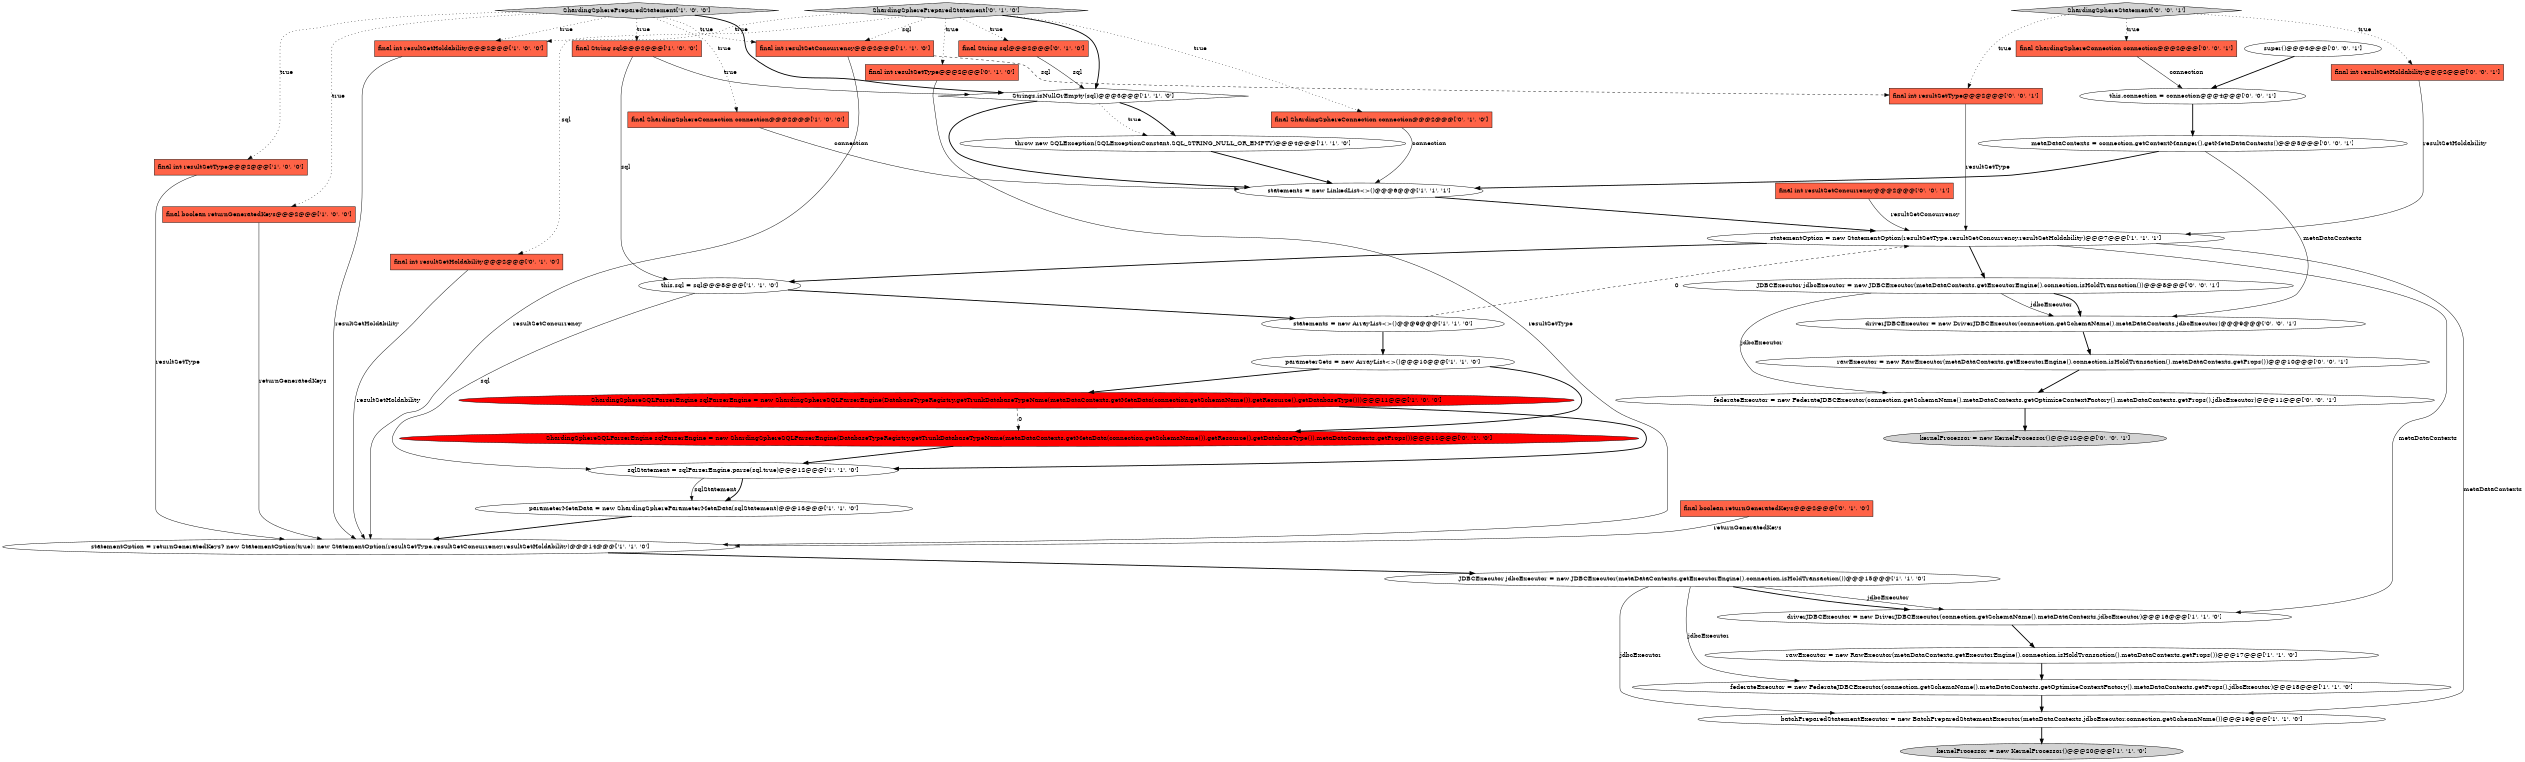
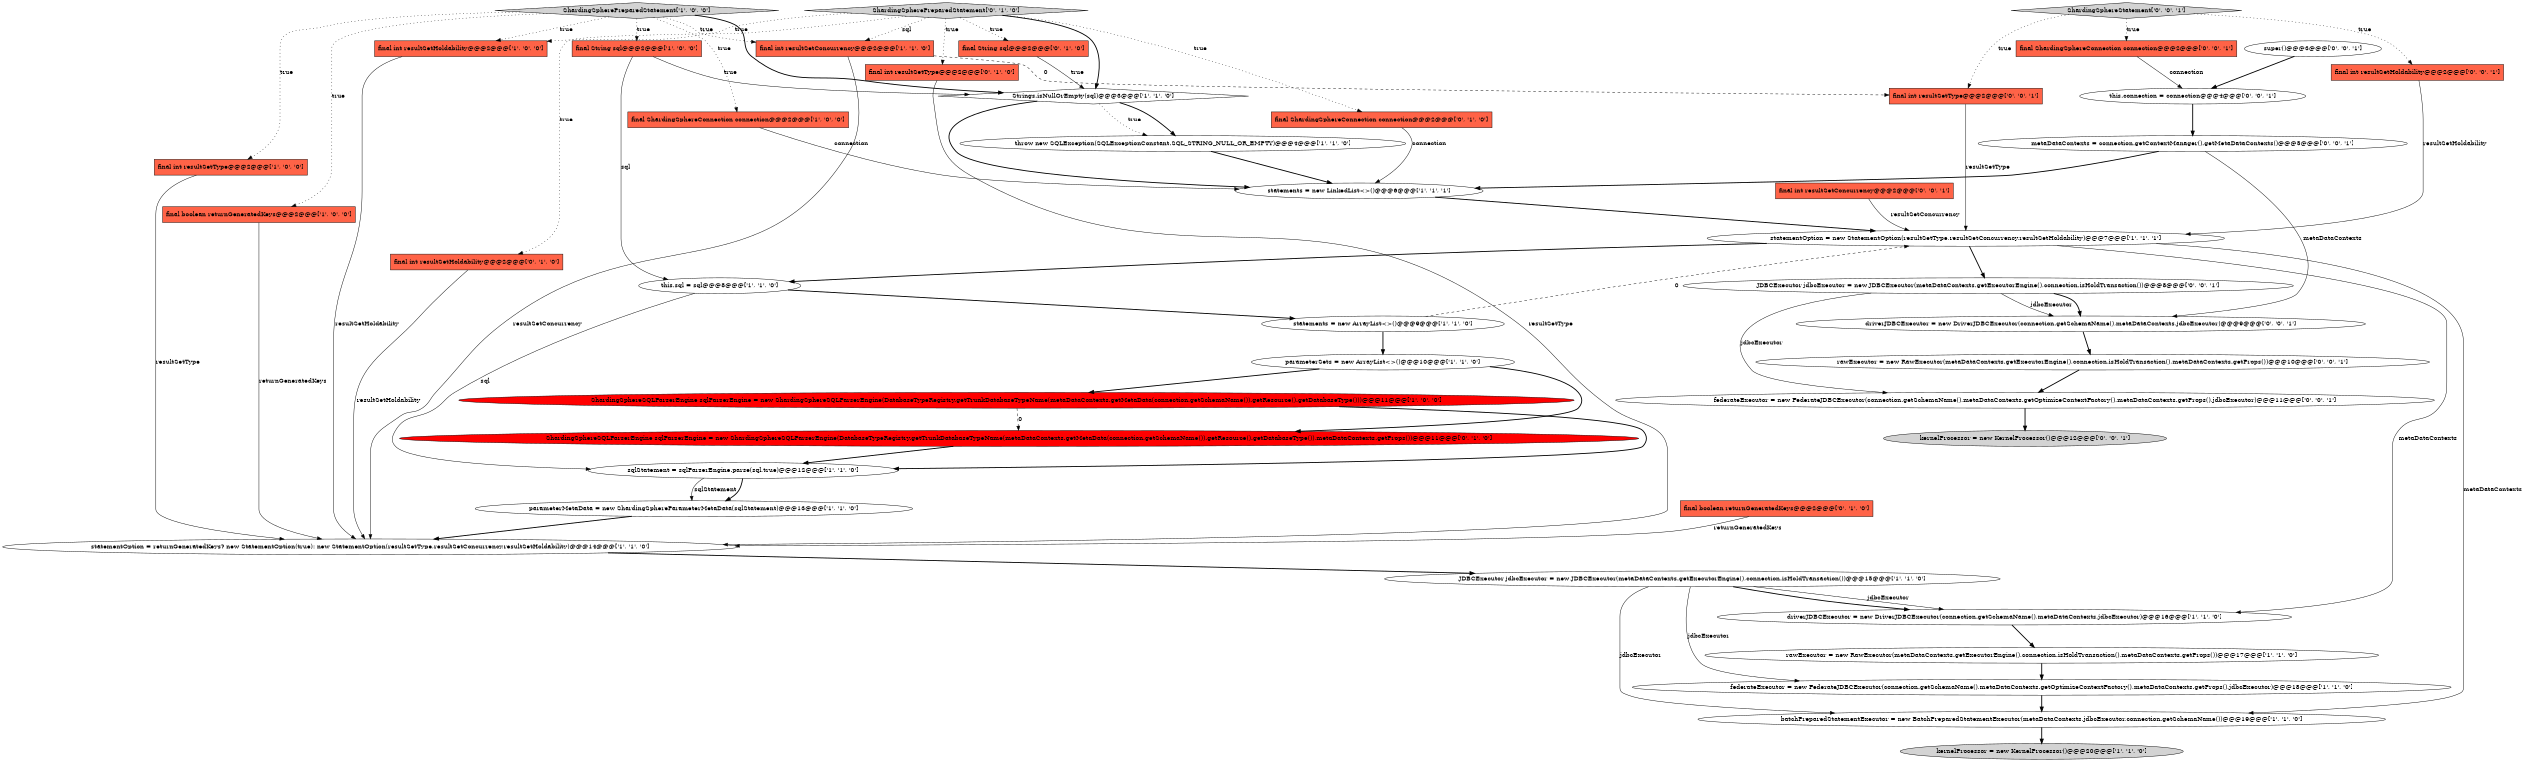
(1046, 72) -> (1046, 72)
(1077, 72) -> (1077, 72)
(566, 120) -> (566, 120)
